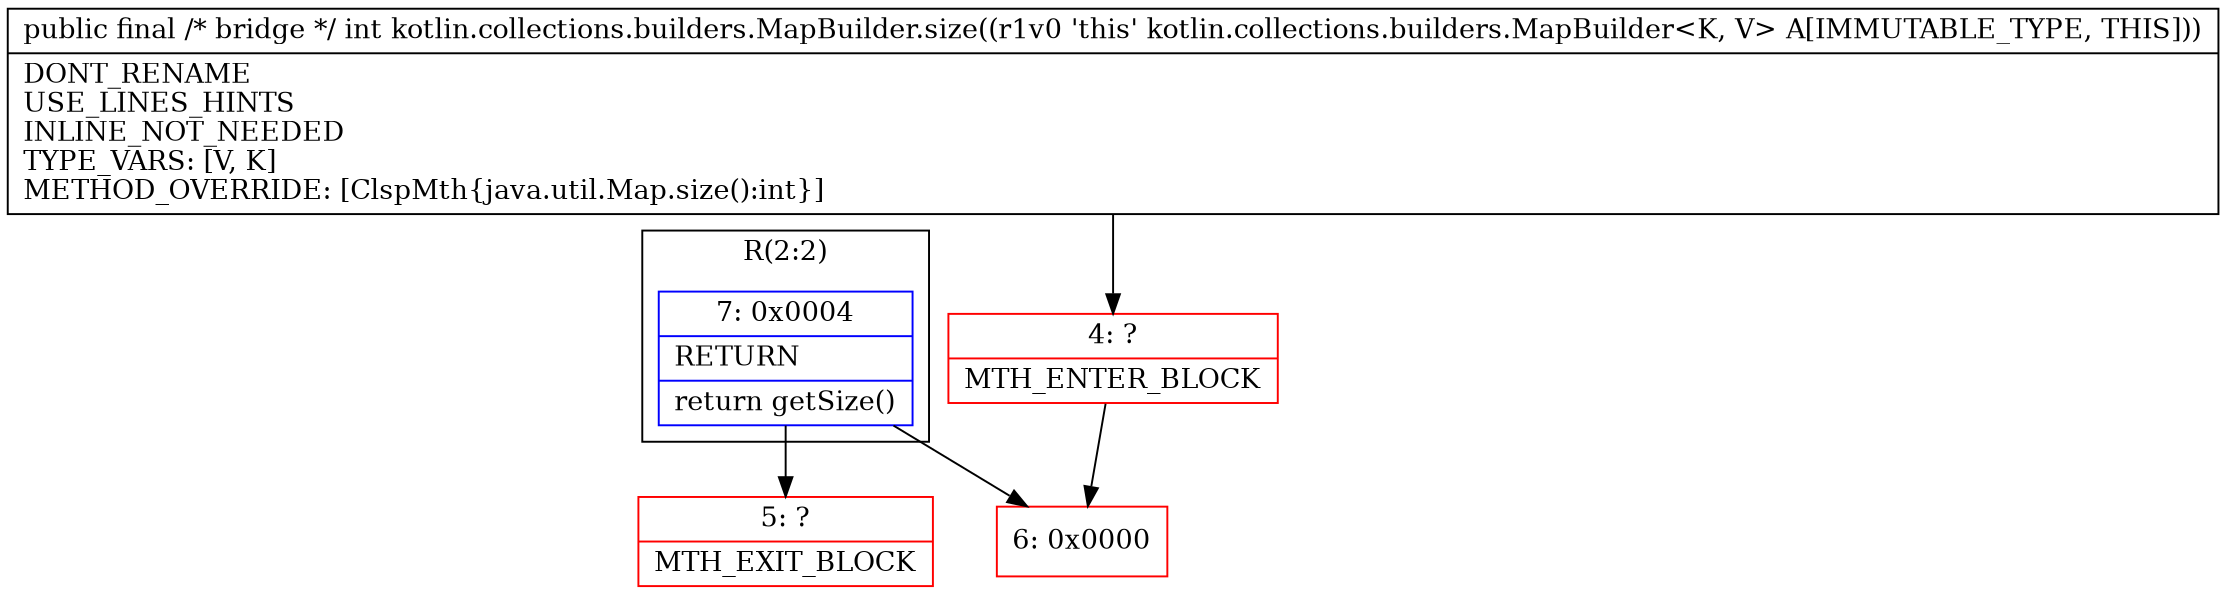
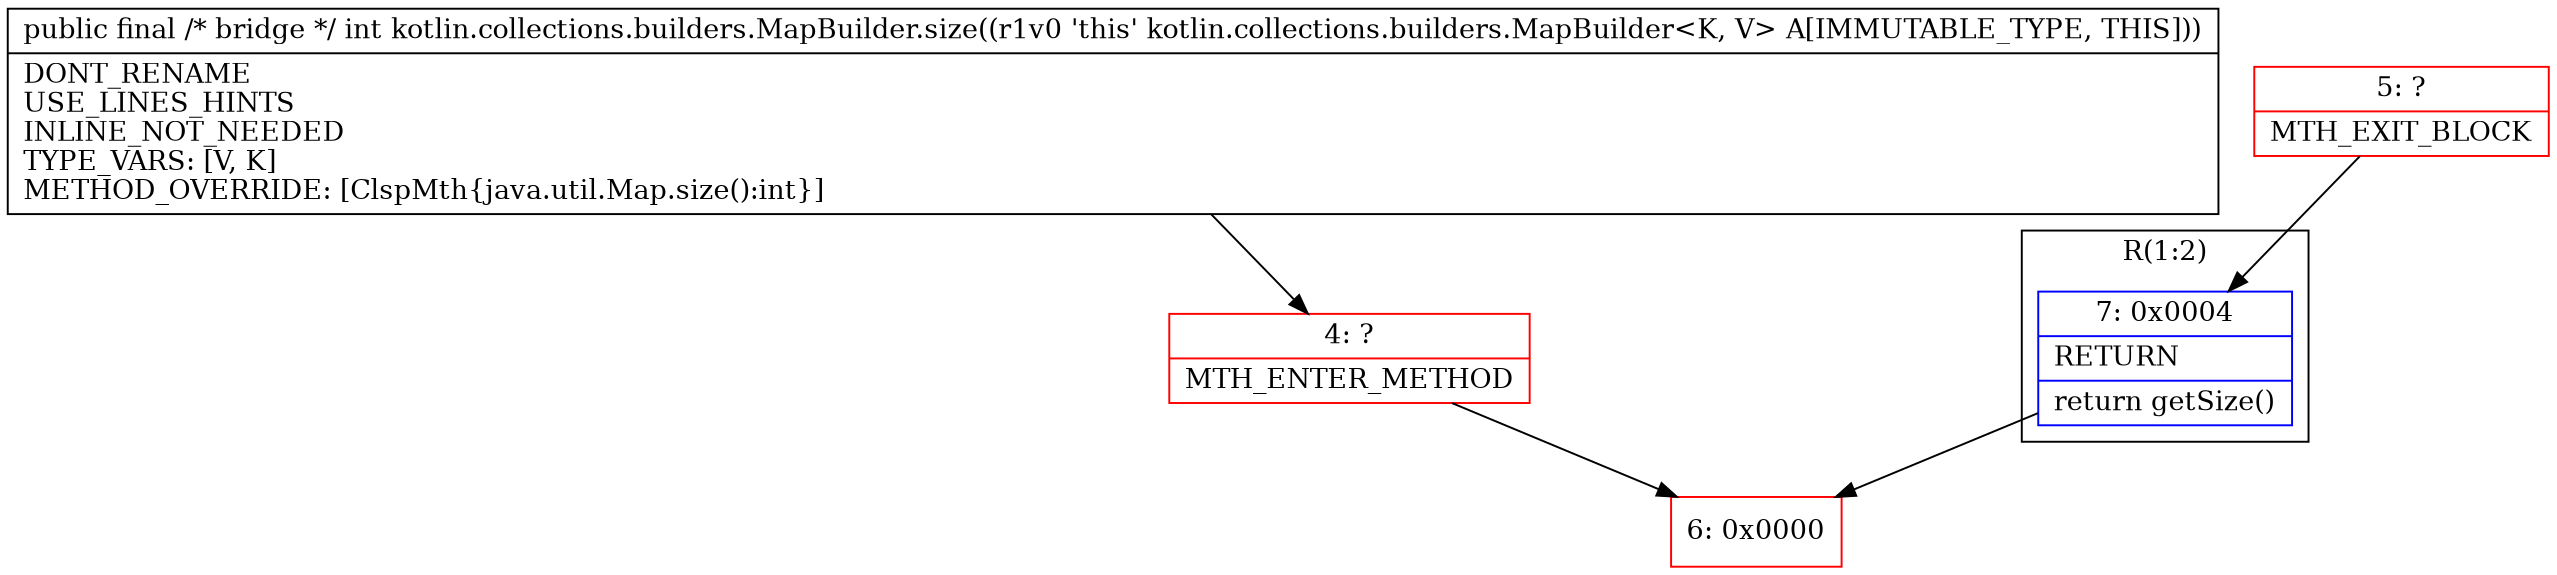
(786, 253) -> (2165, 253)
(1113, 380) -> (1349, 380)
(786, 454) -> (2301, 217)
